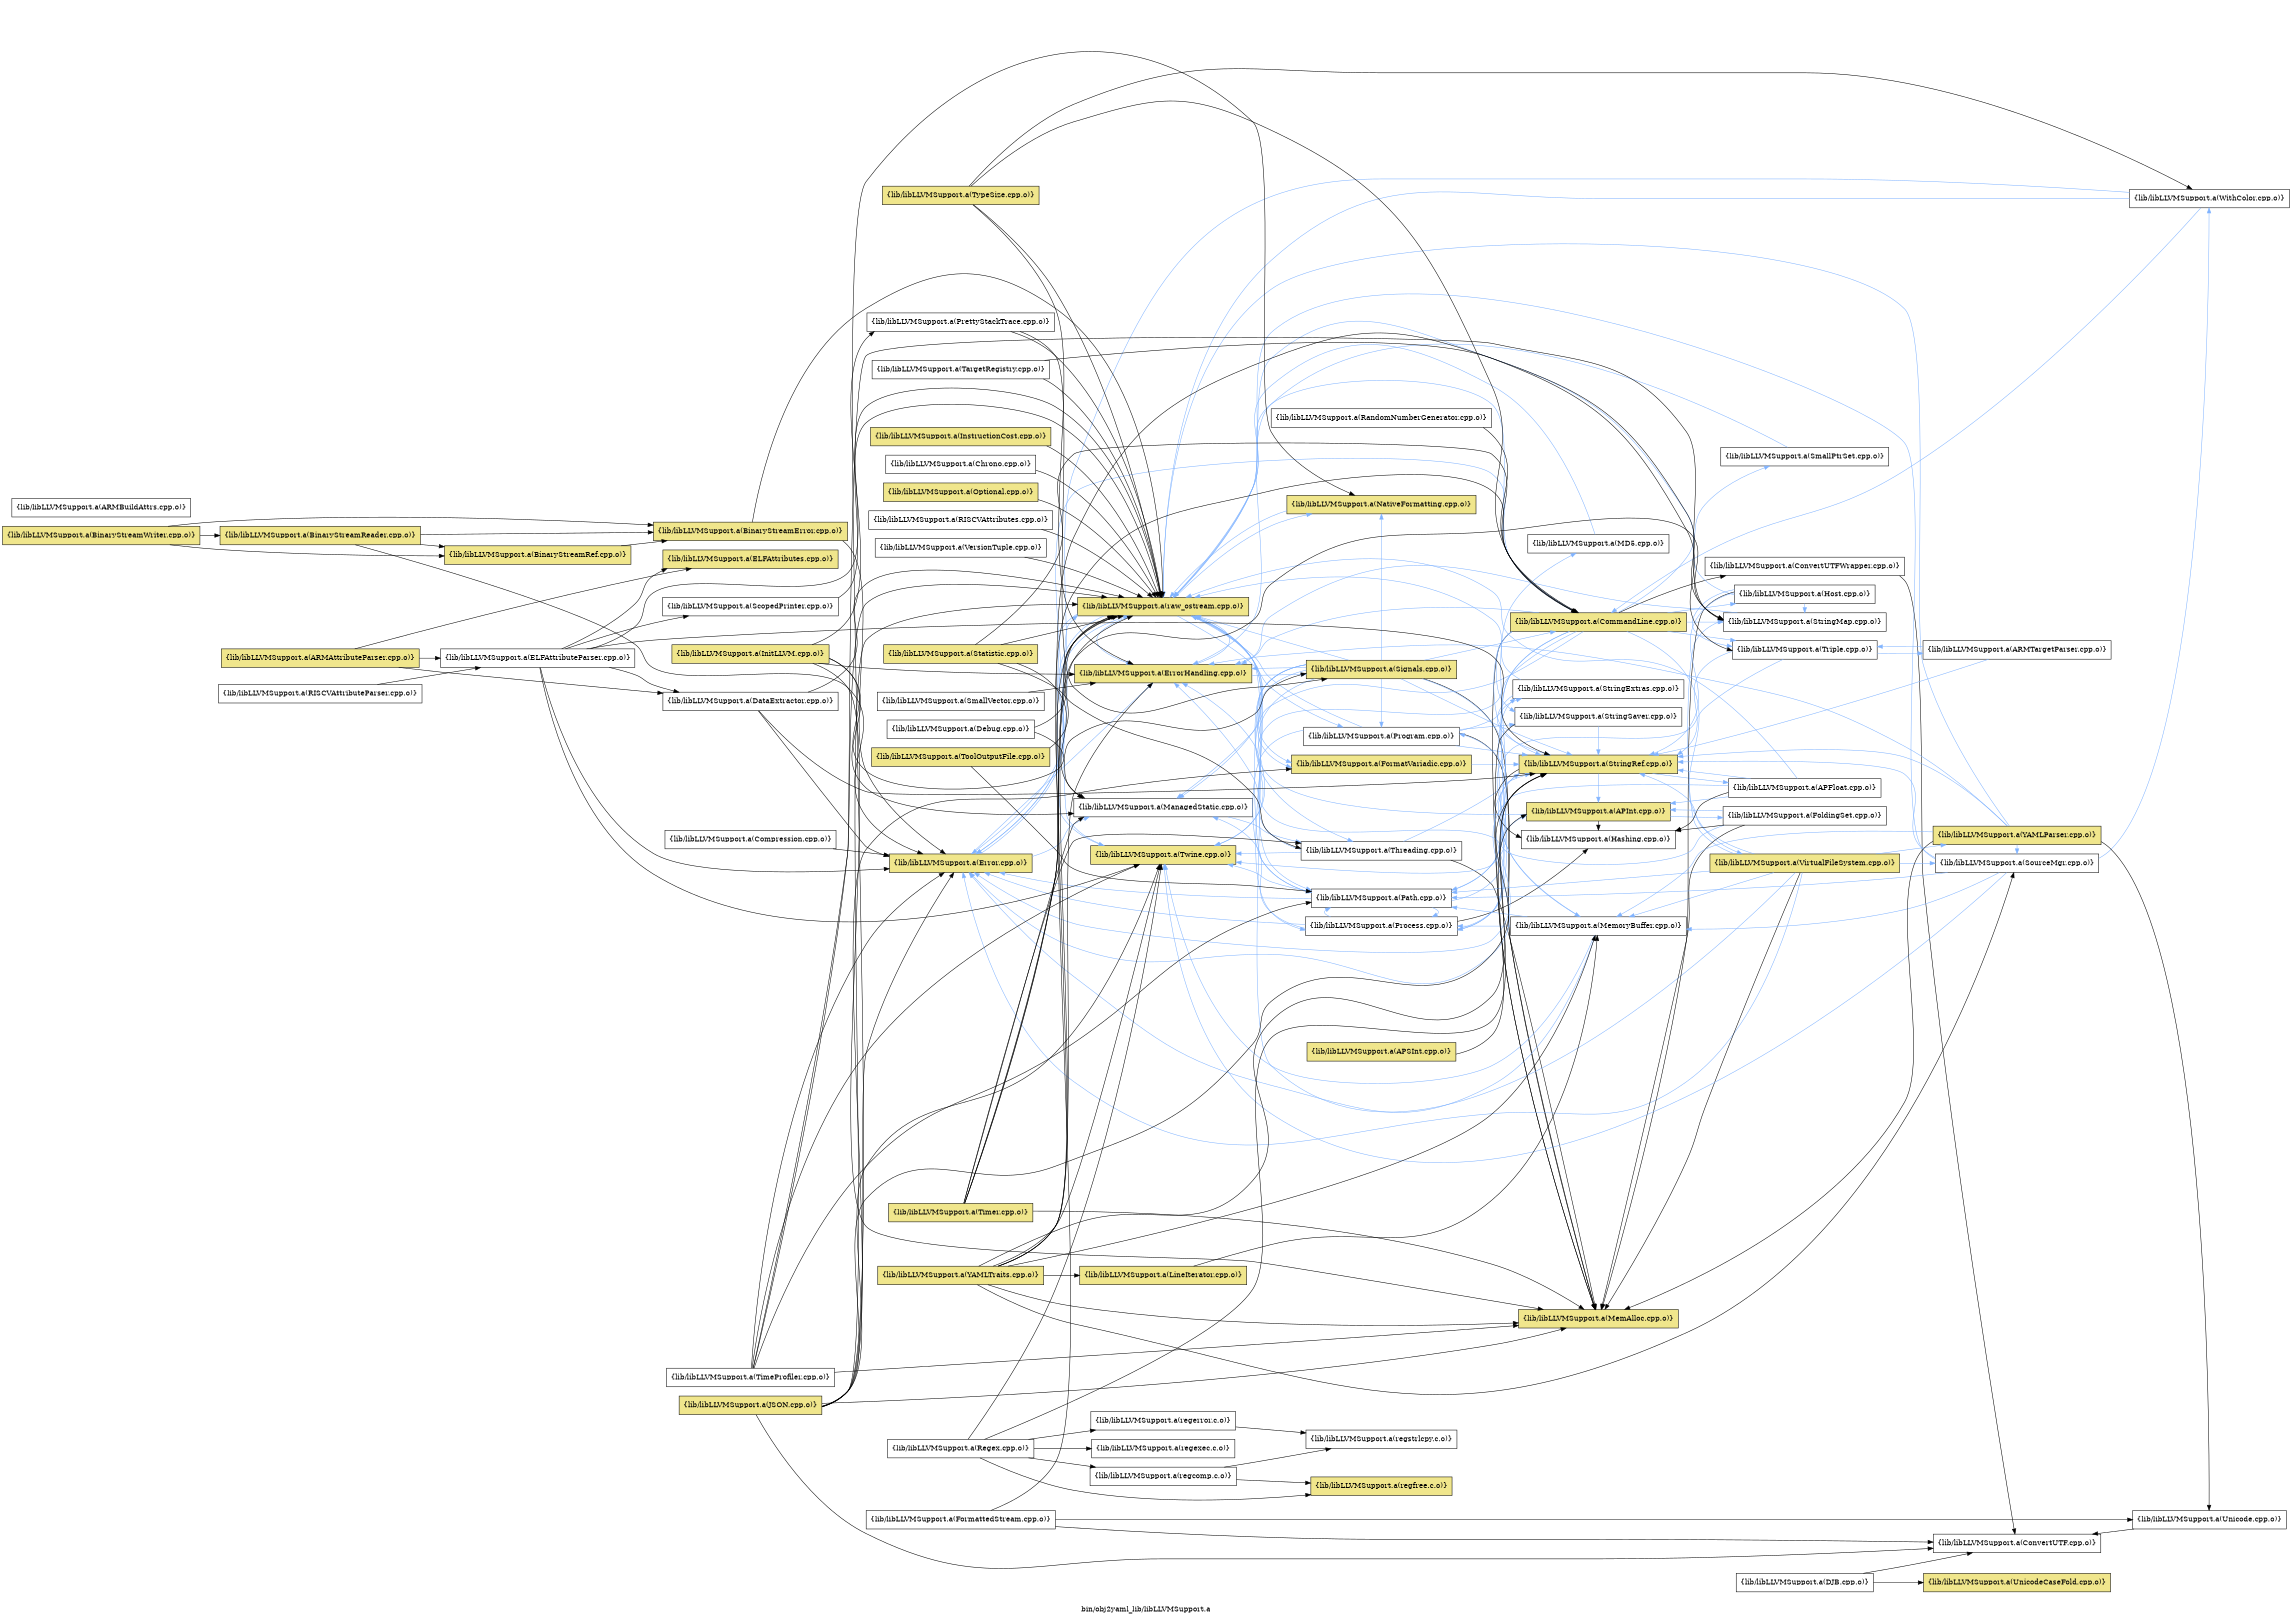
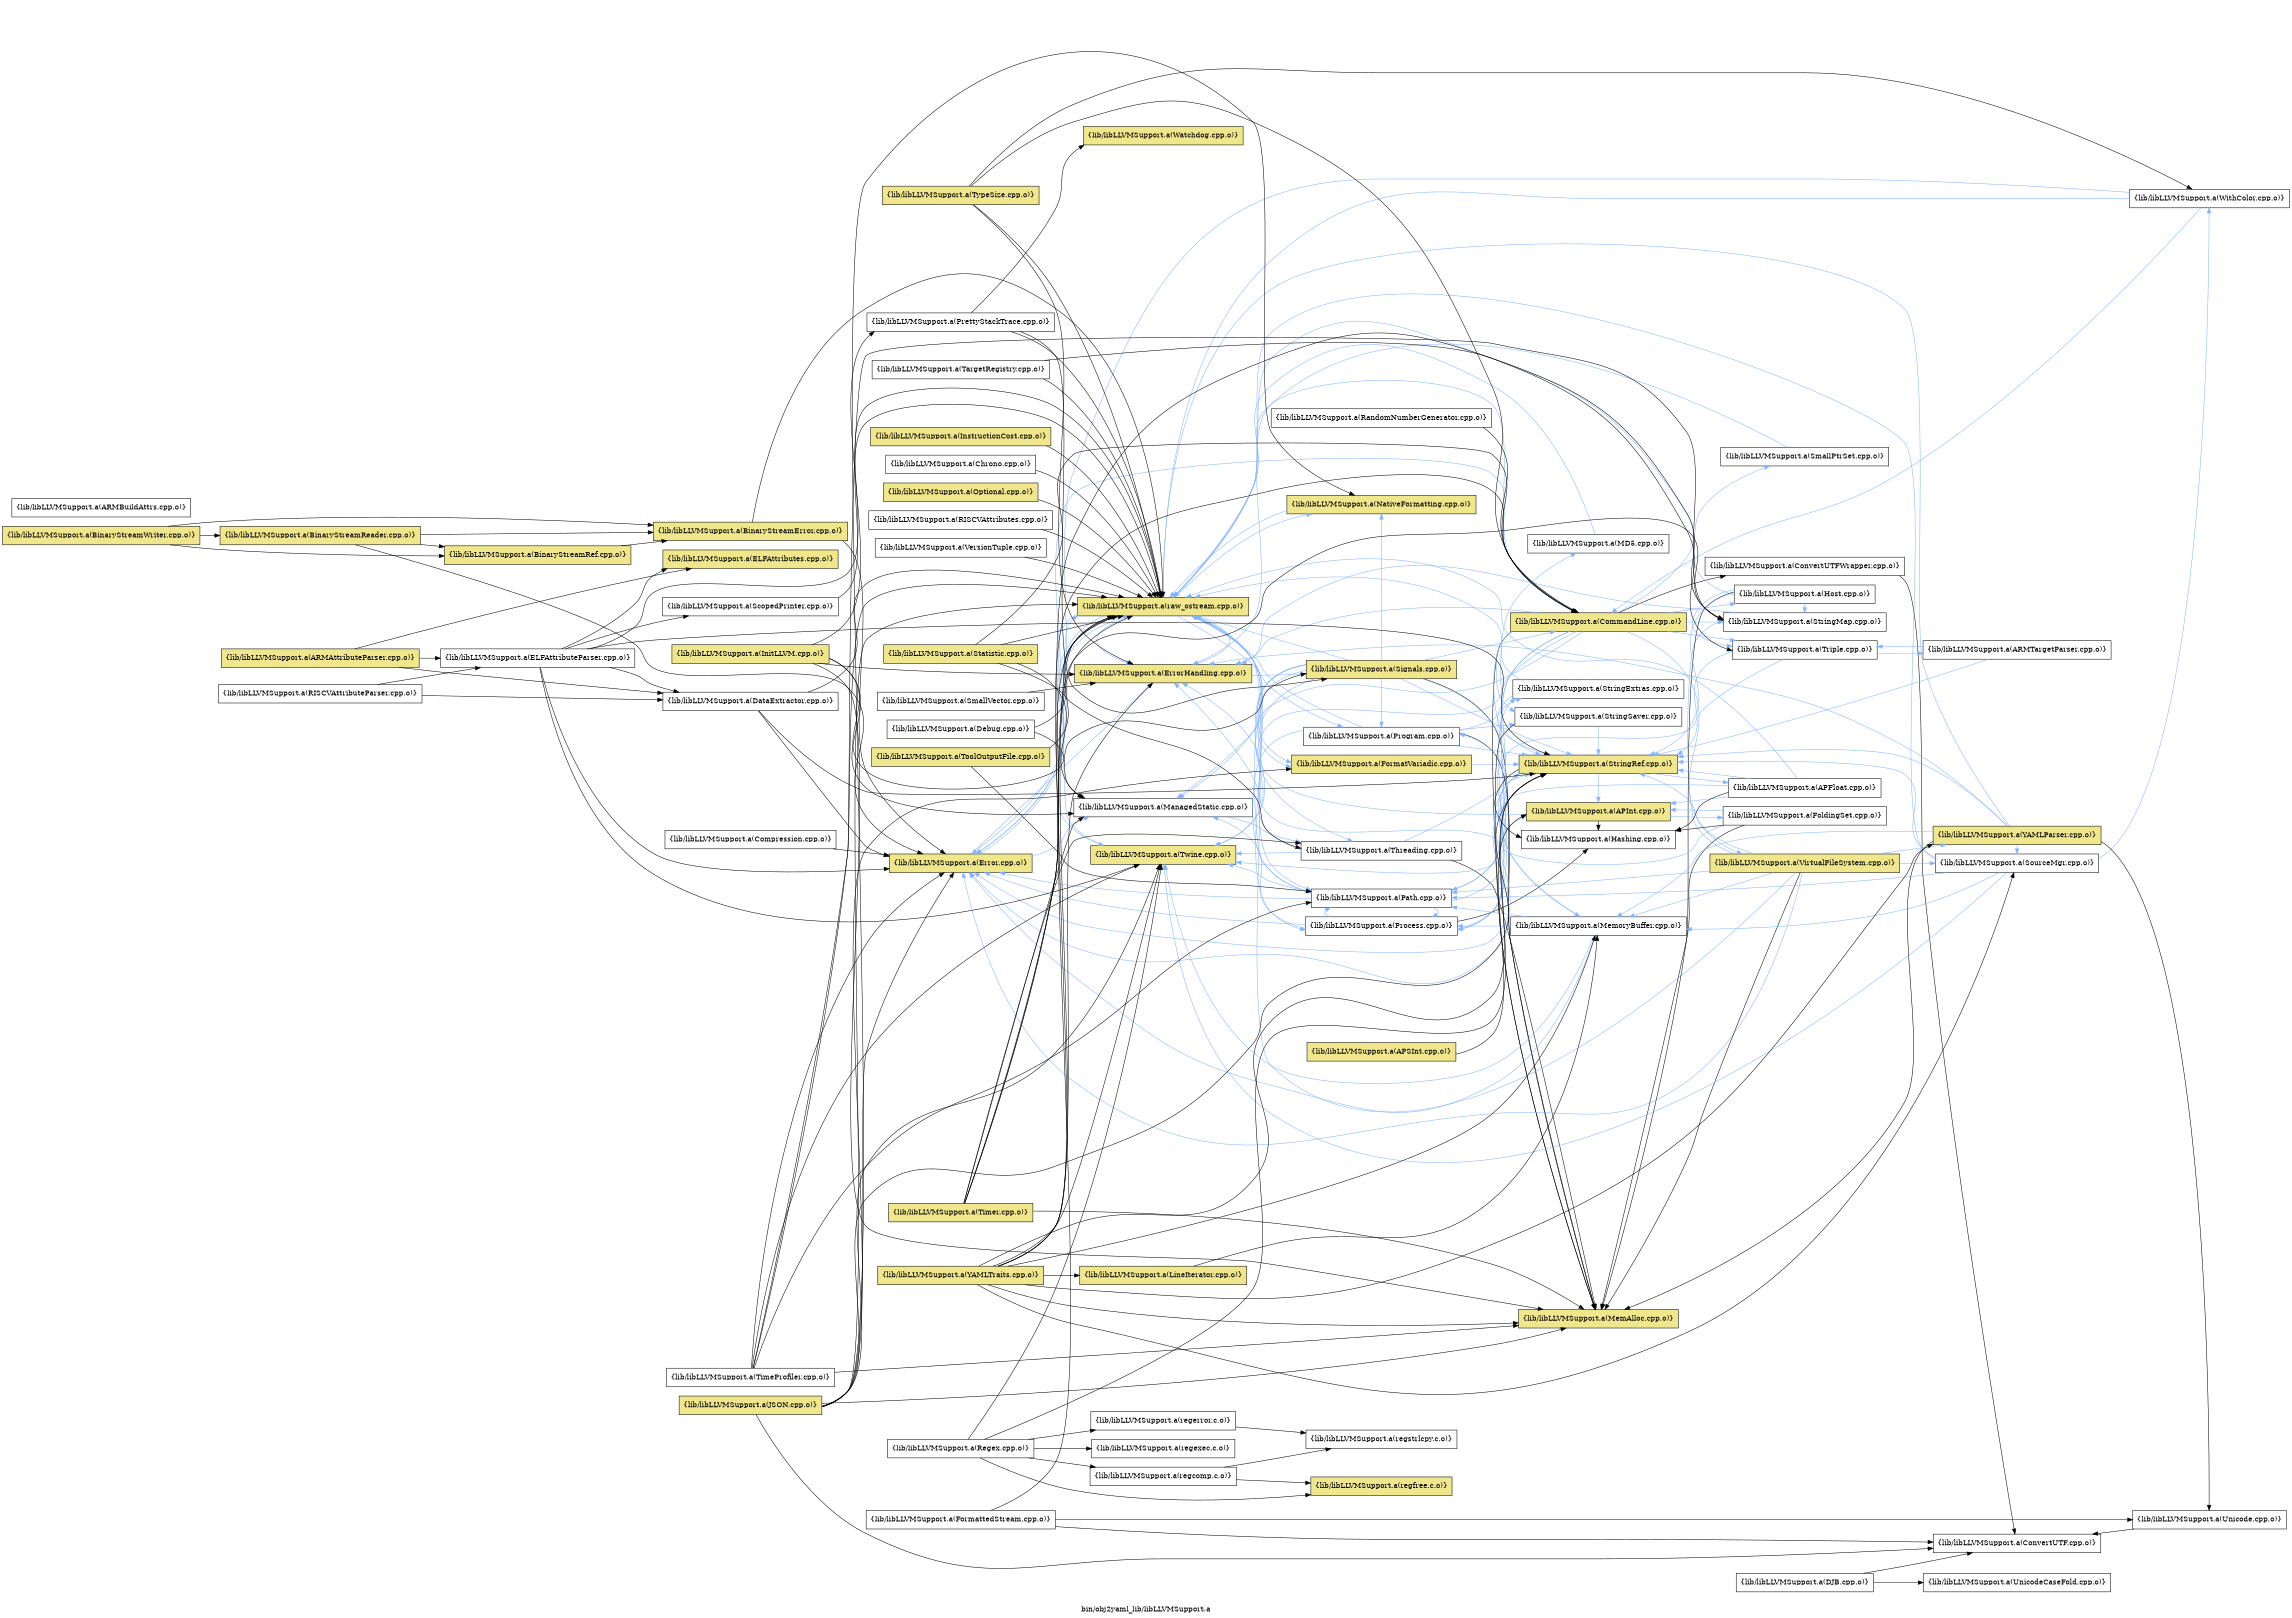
none -> (1163, 136)
(1282, 668) -> none
none -> (540, 698)
none -> (1550, 1219)
(2017, 1583) -> (2017, 1583)
